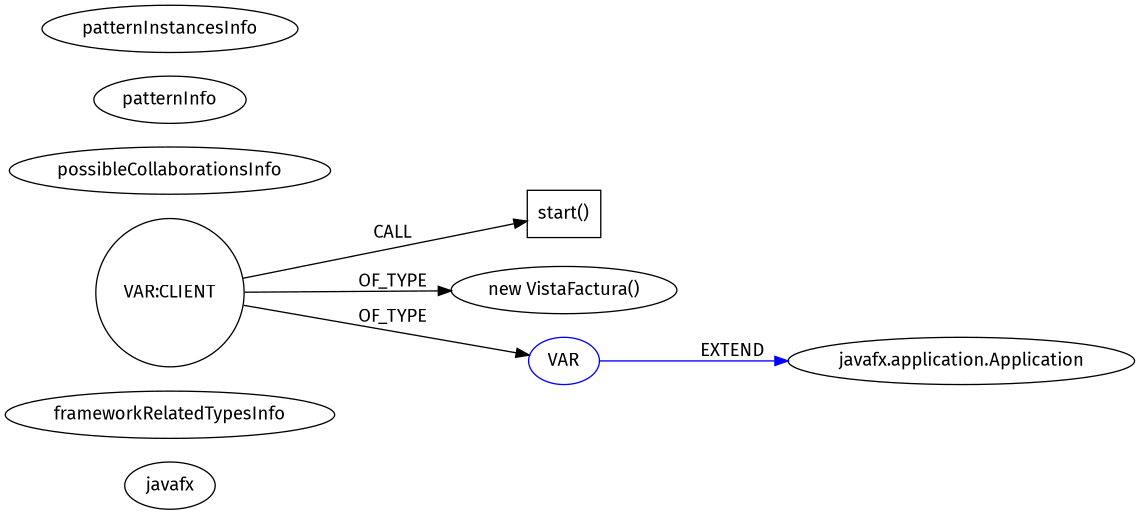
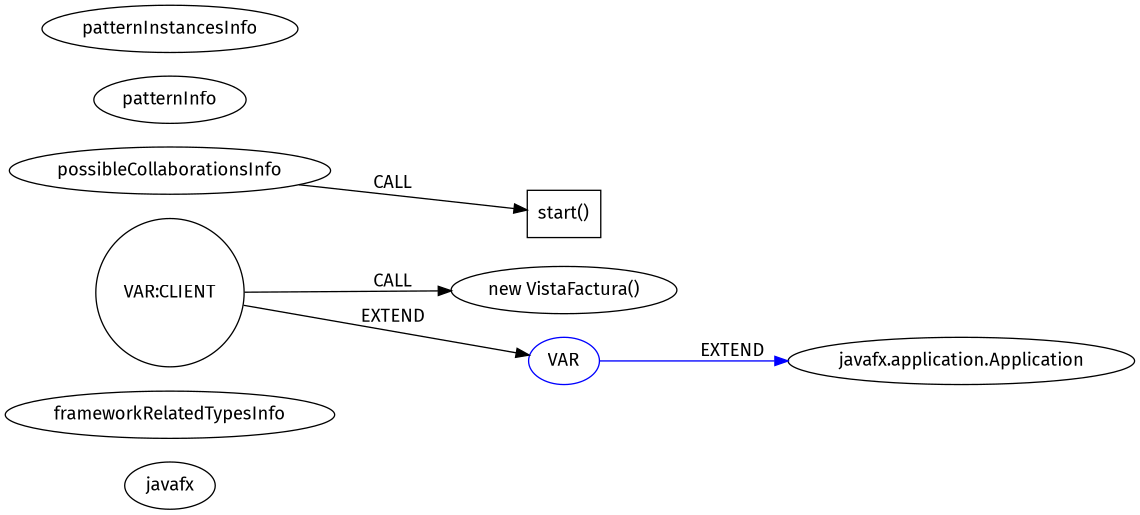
(378, 251) -> (406, 197)
(393, 282) -> (393, 282)
(393, 317) -> (393, 317)
